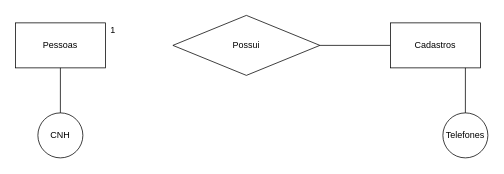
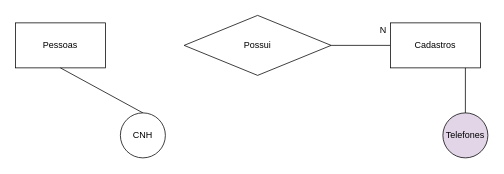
(113, 30) -> none
none -> (383, 30)
(246, 45) -> (258, 45)
(60, 135) -> (143, 135)
(465, 135) -> (465, 135)
